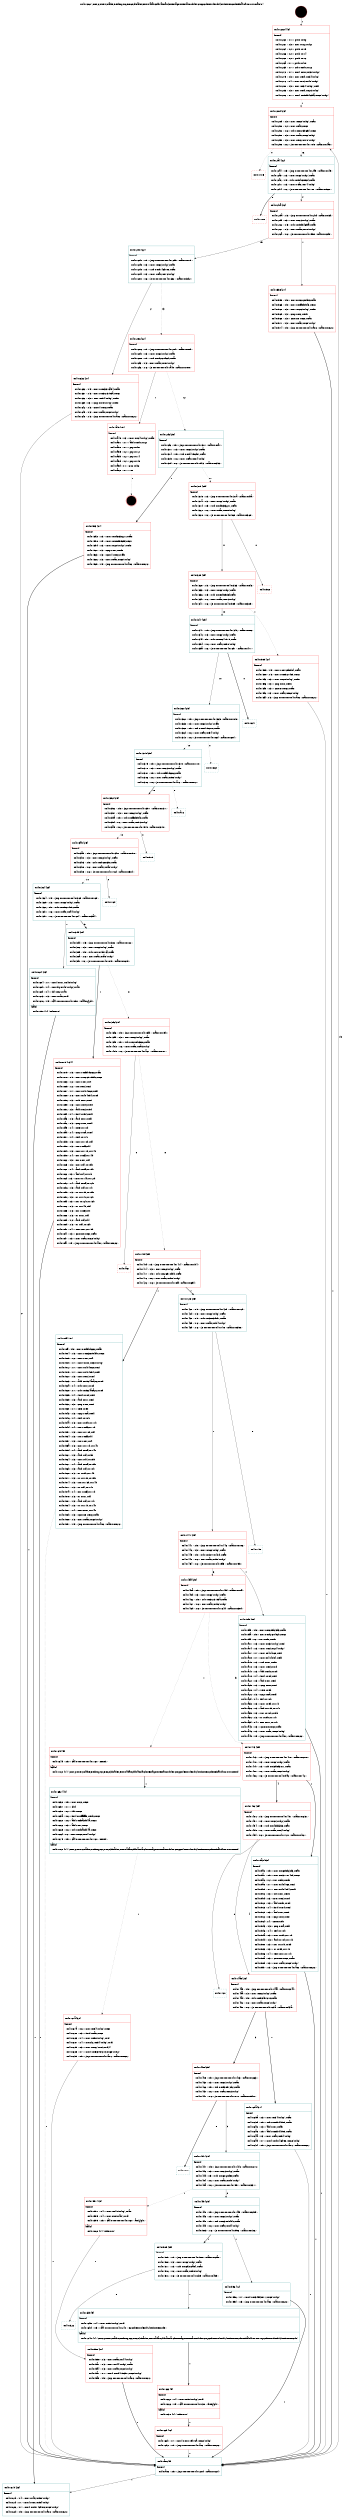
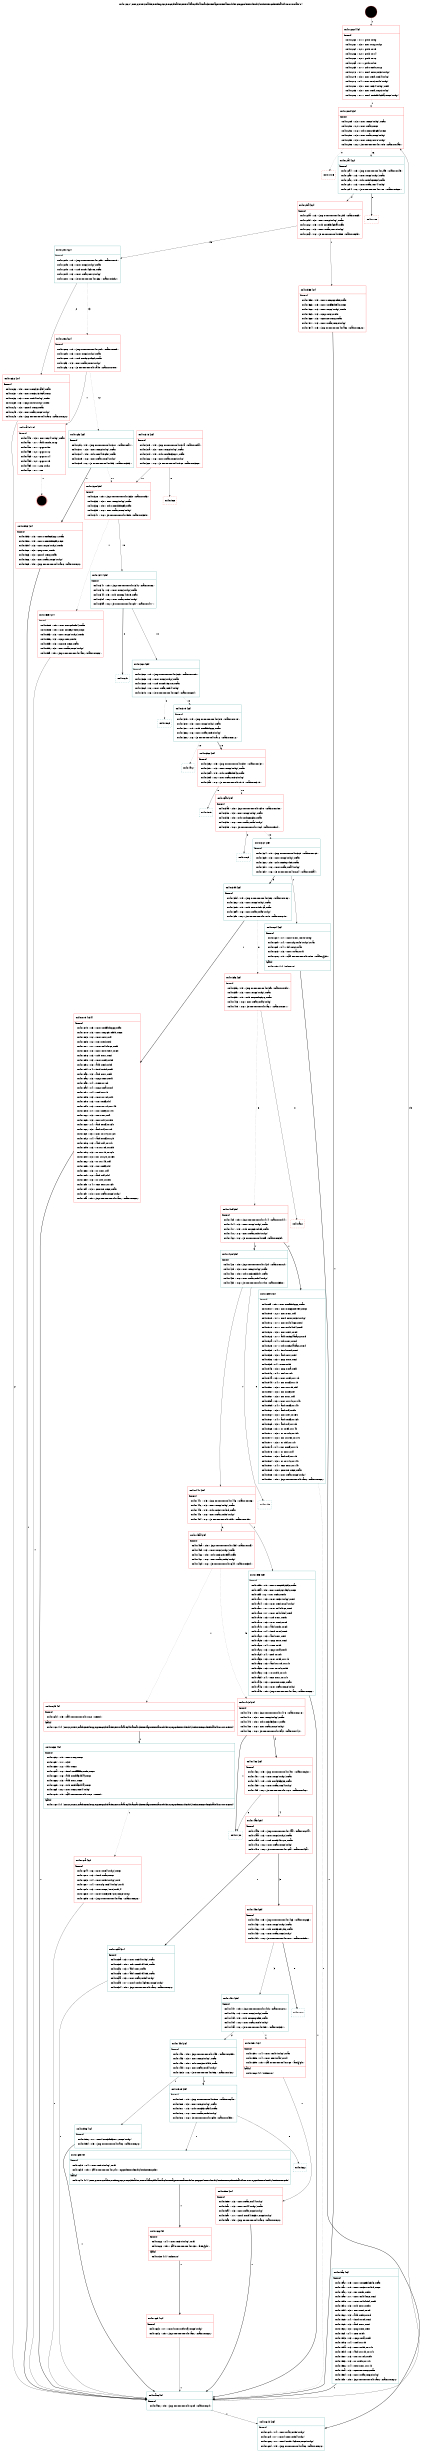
(206, 474) -> (109, 474)
(174, 790) -> (200, 746)
(315, 1817) -> (237, 1782)
